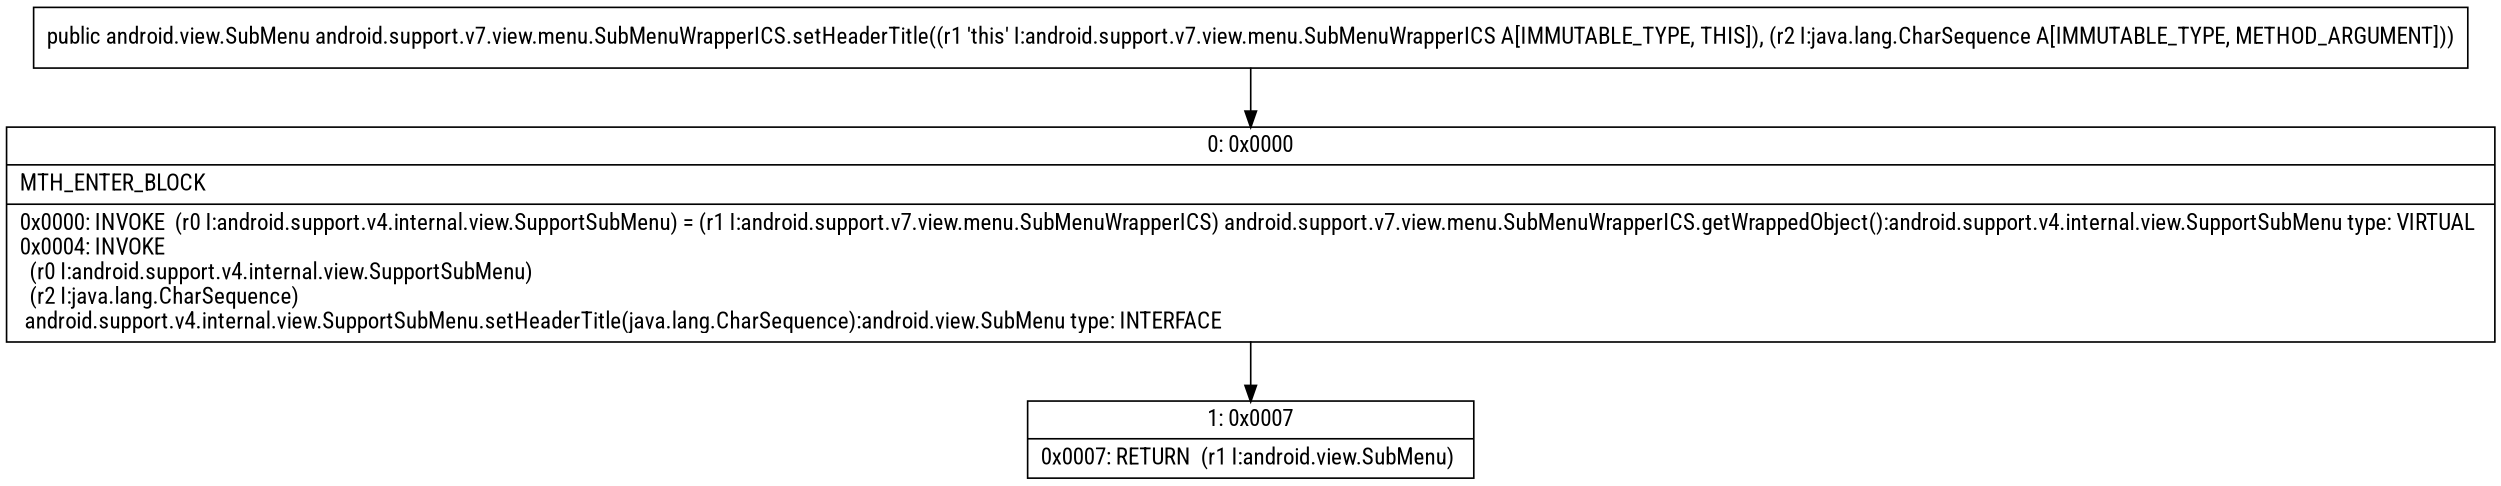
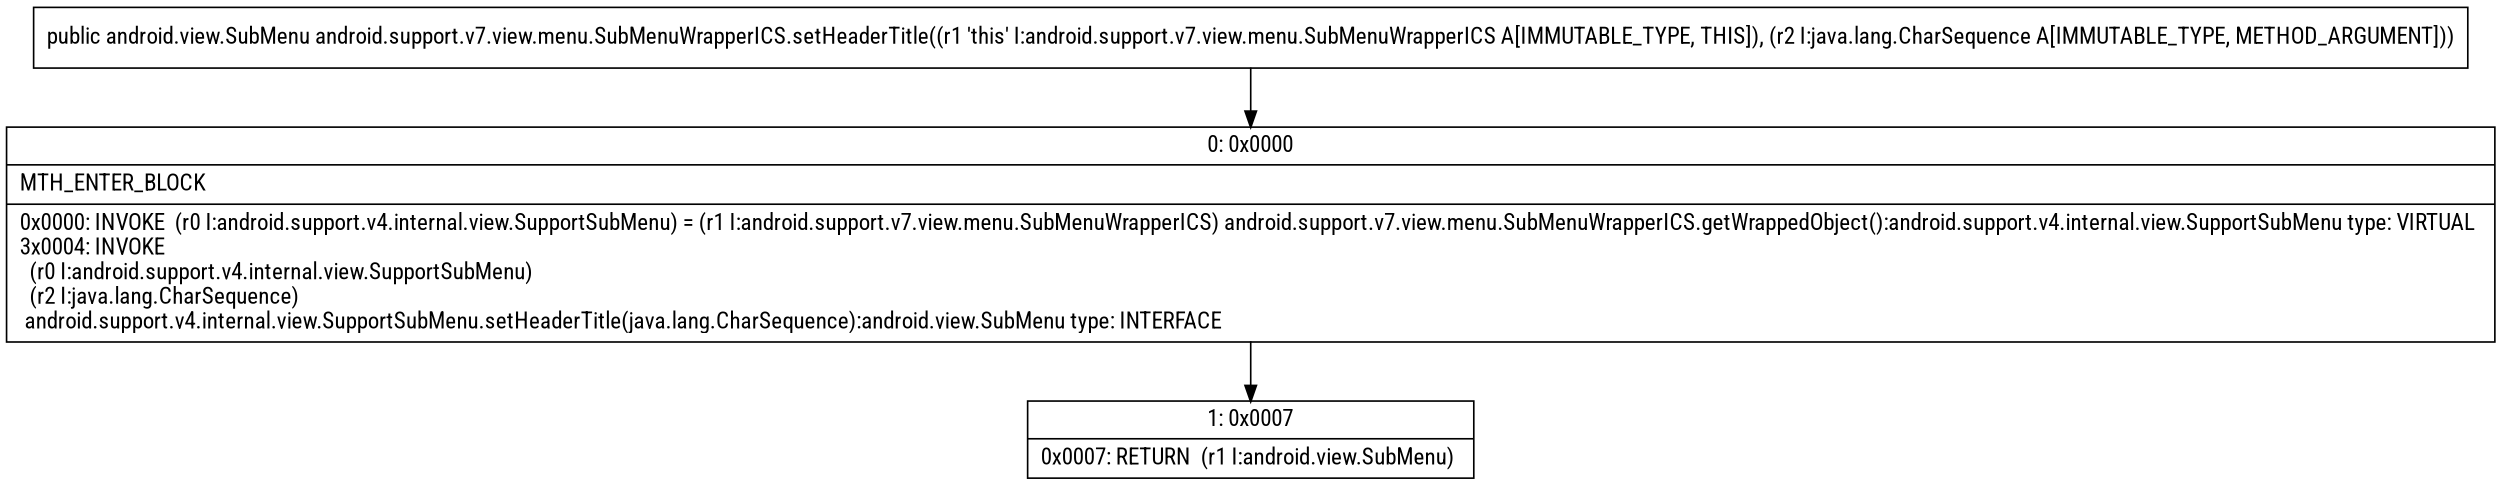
(98, 248) -> (98, 248)
